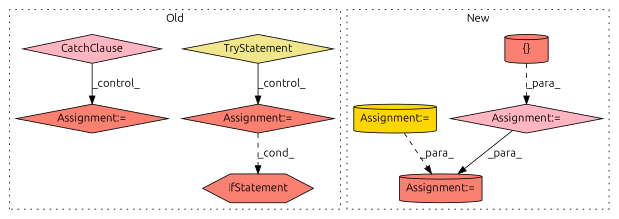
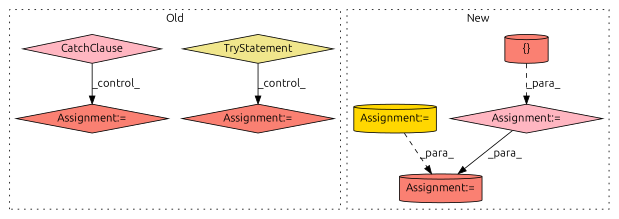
(258, 188) -> none
